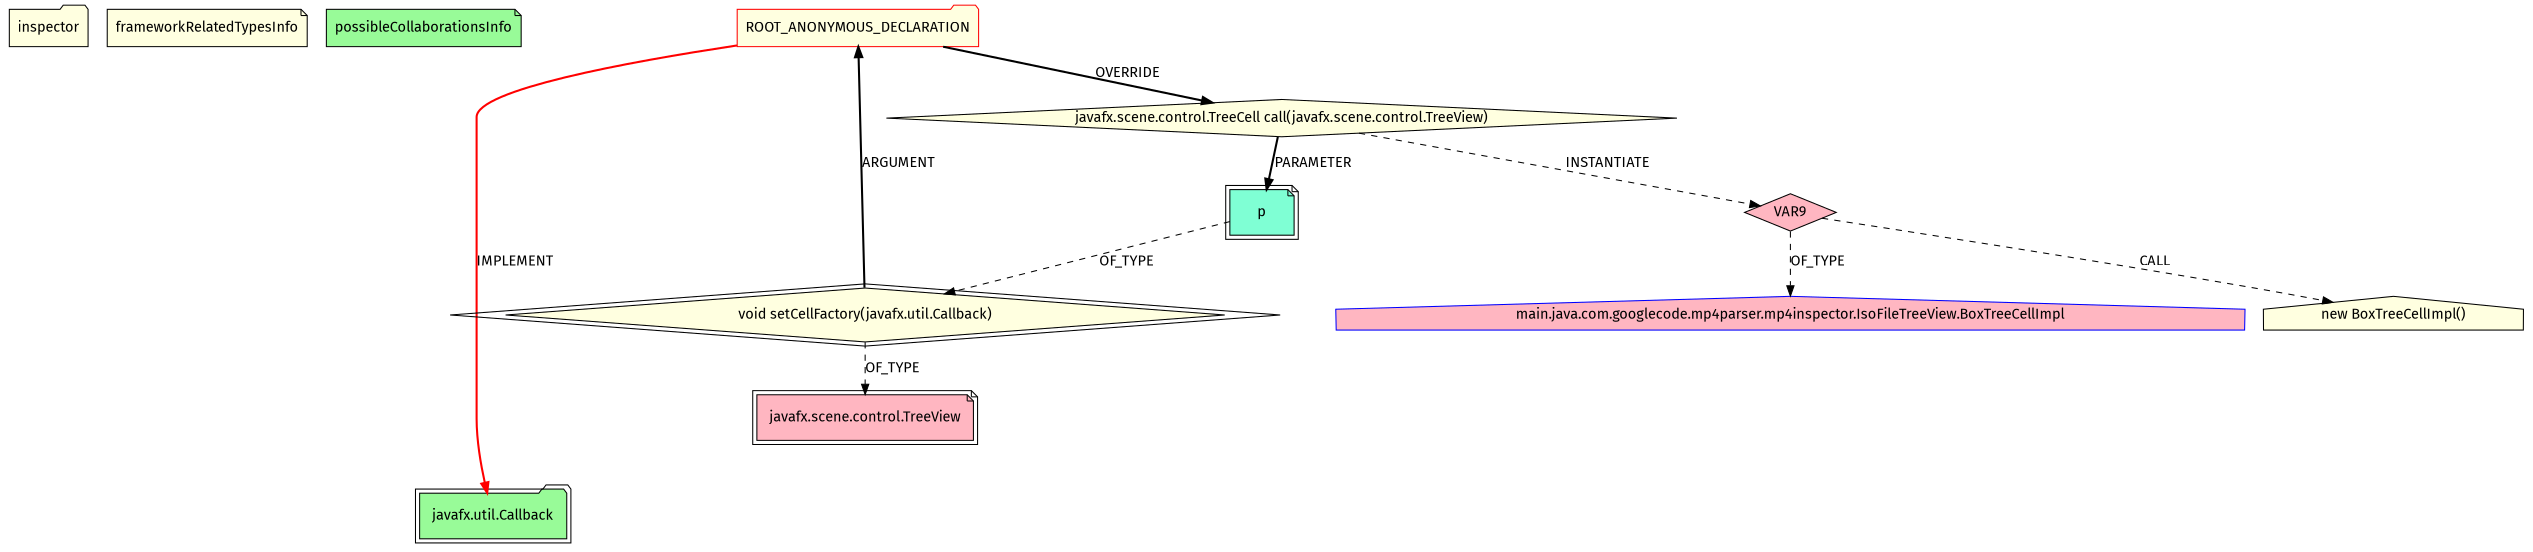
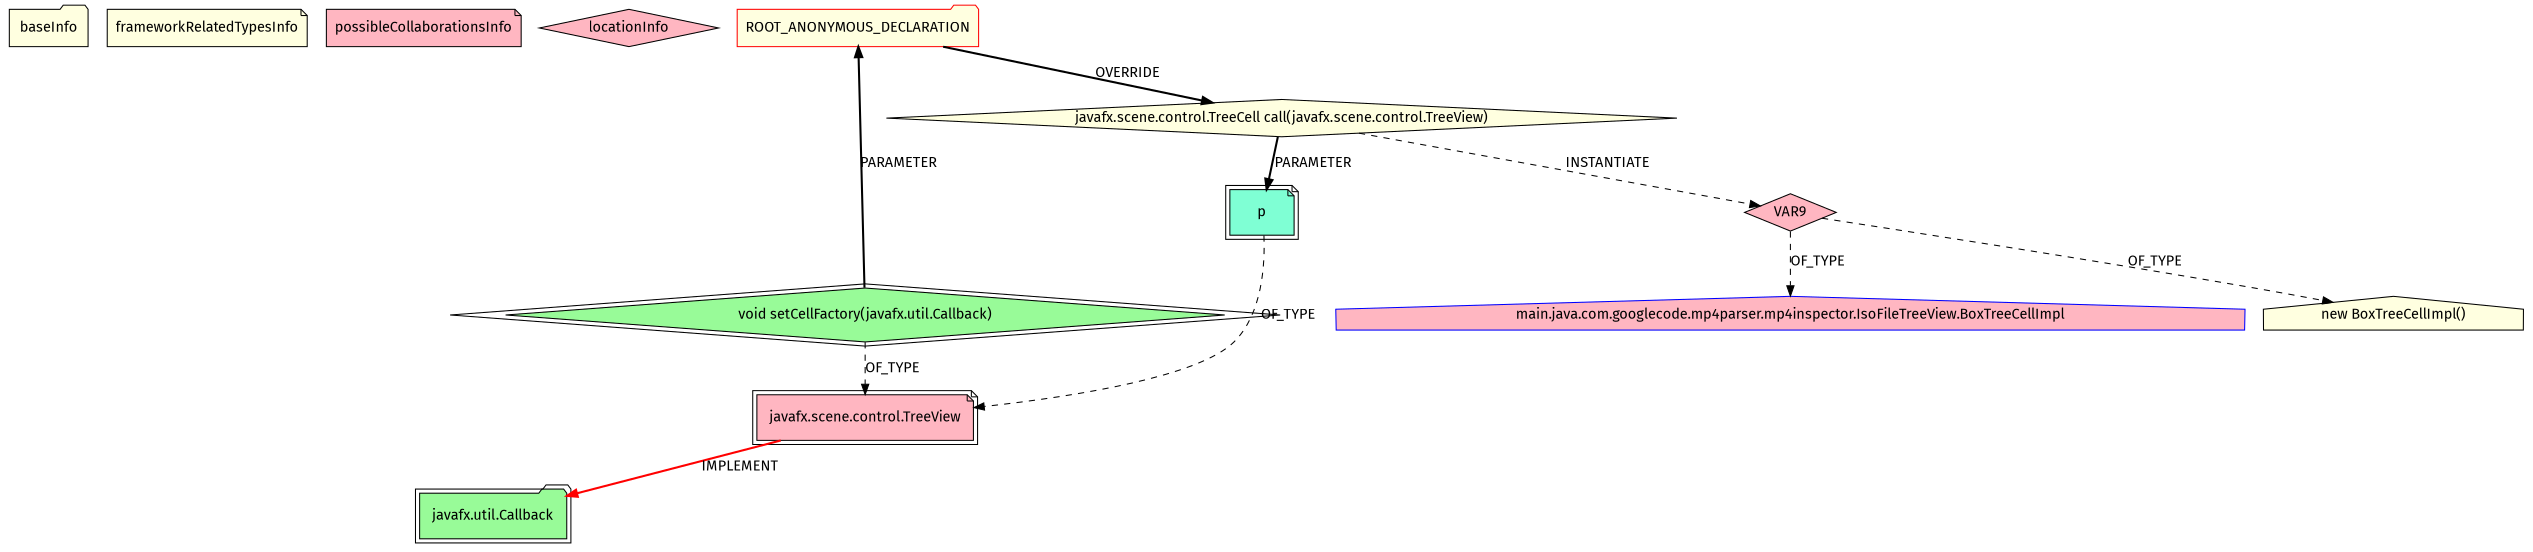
(49, 28) -> (49, 28)
(424, 28) -> (424, 28)
none -> (629, 28)
(477, 163) -> (679, 467)
(899, 163) -> (899, 163)
(1092, 256) -> (1168, 373)
(2155, 262) -> (2155, 262)
(865, 315) -> (865, 315)
